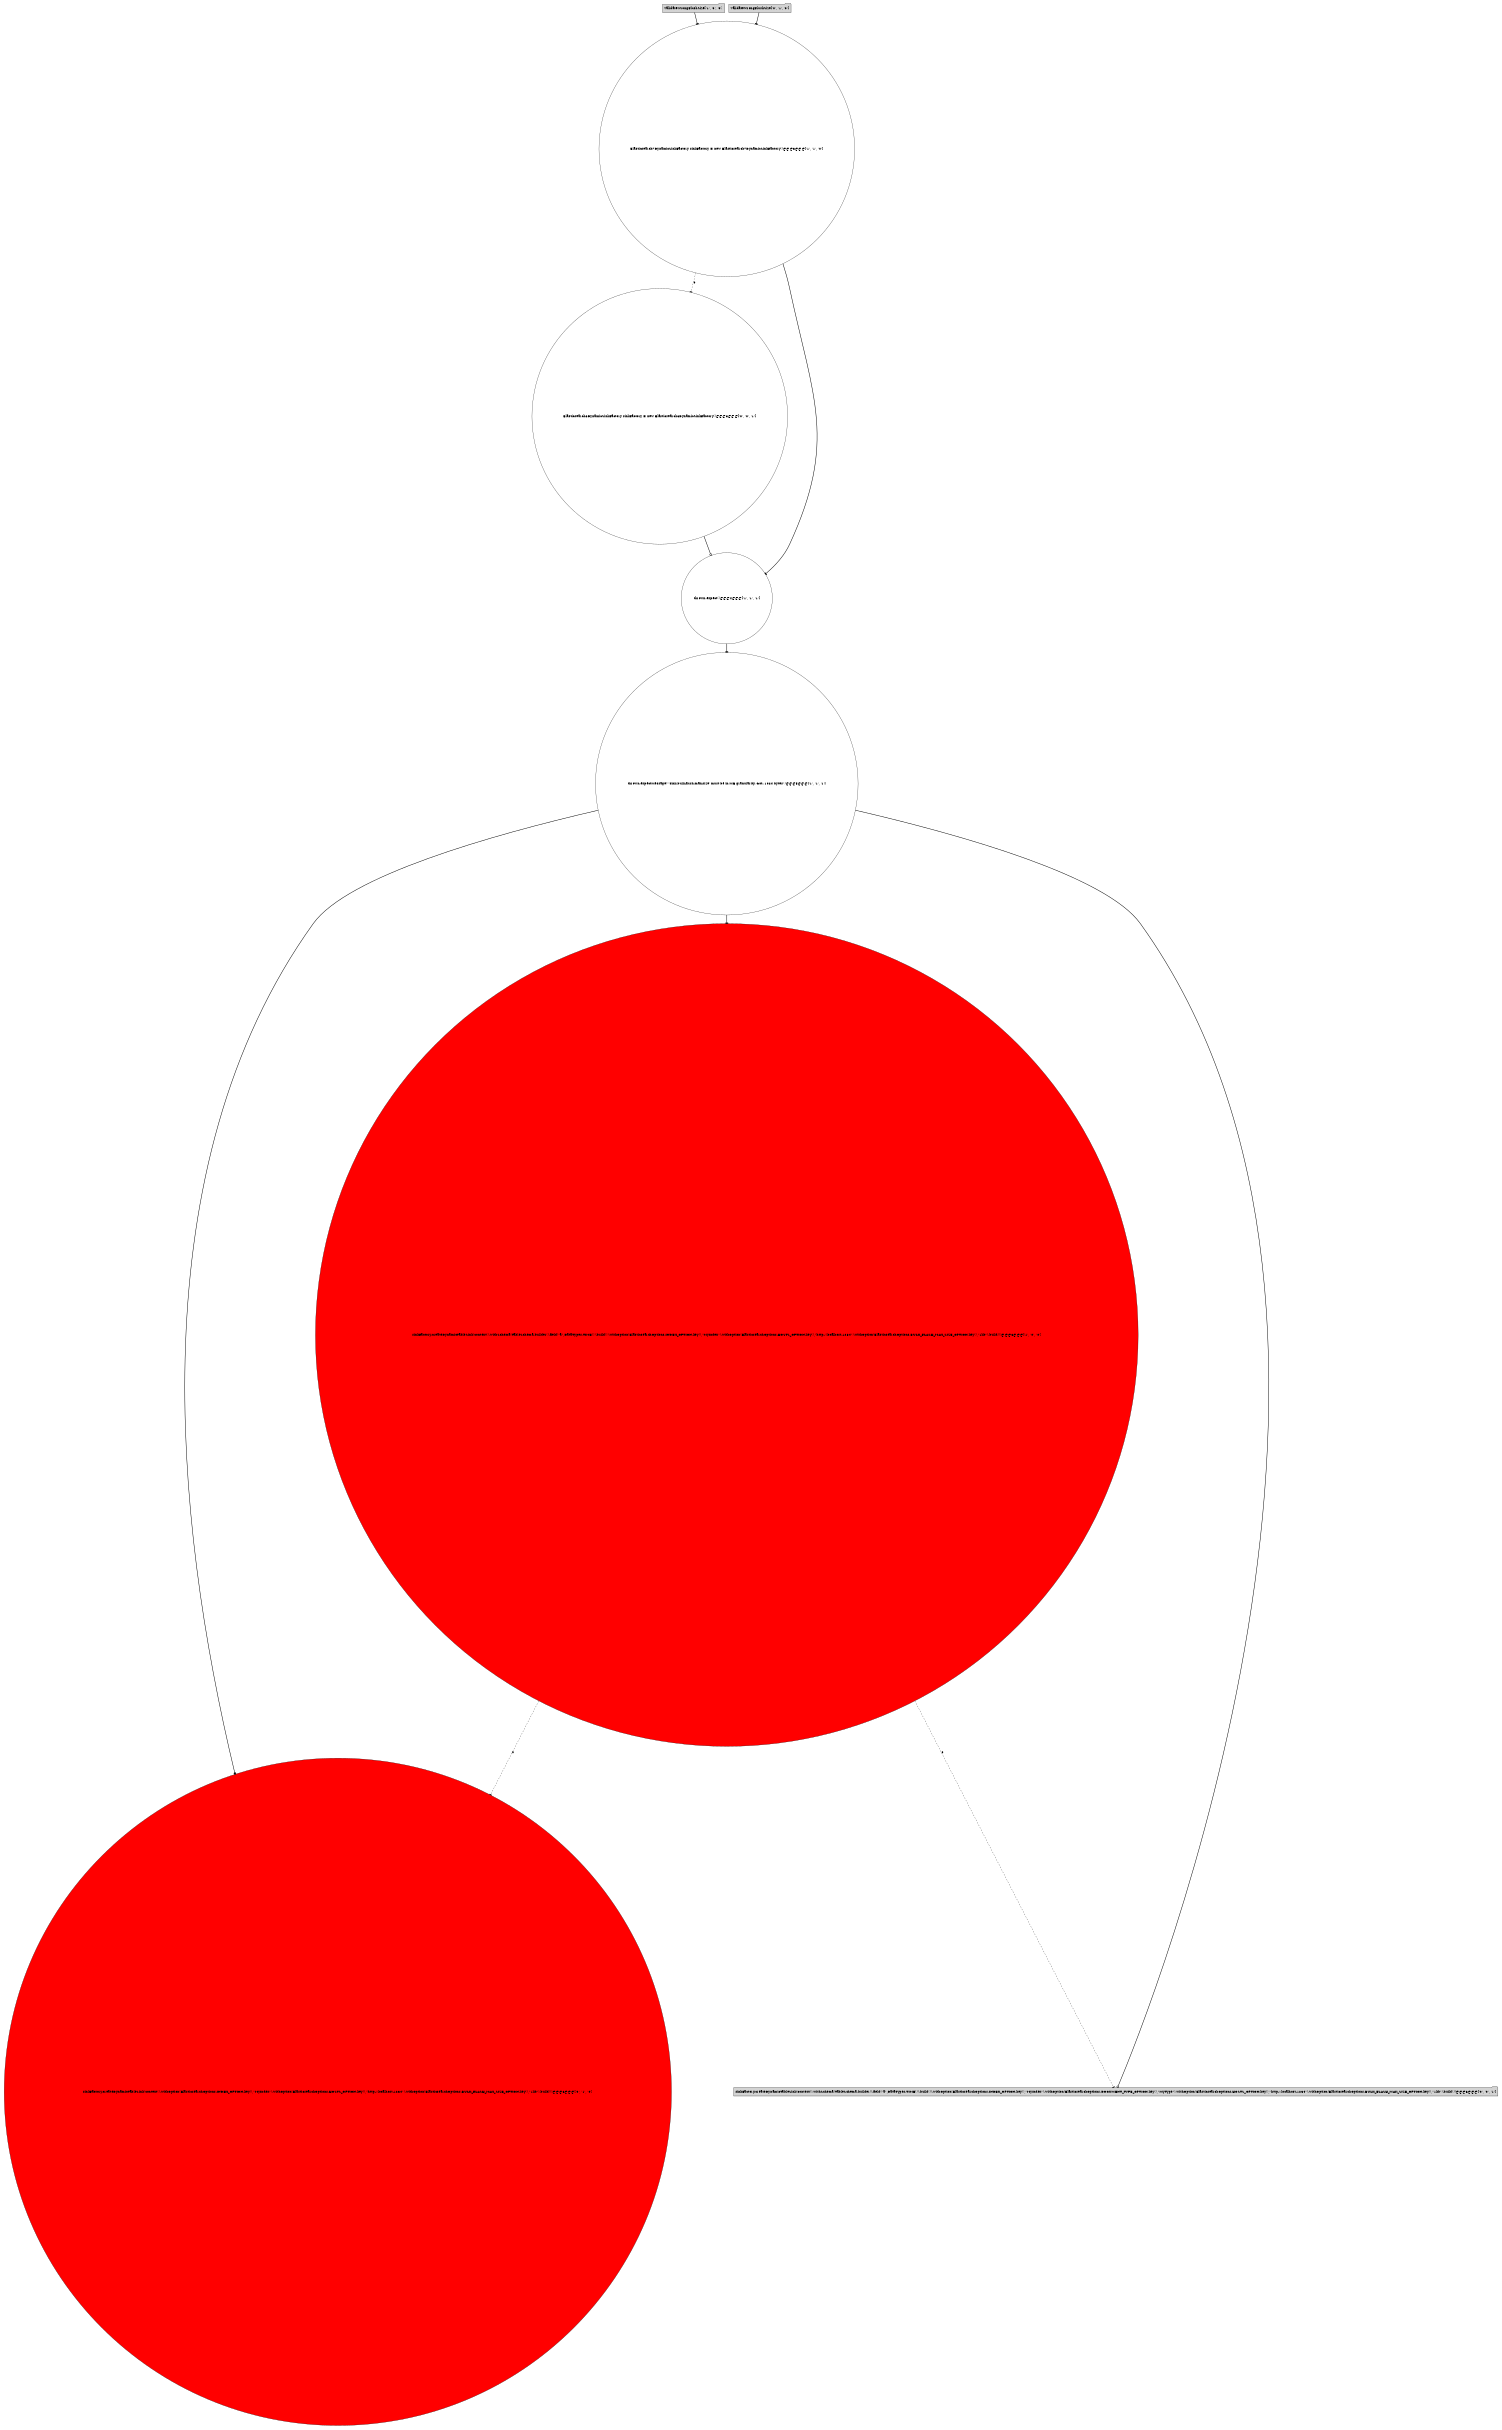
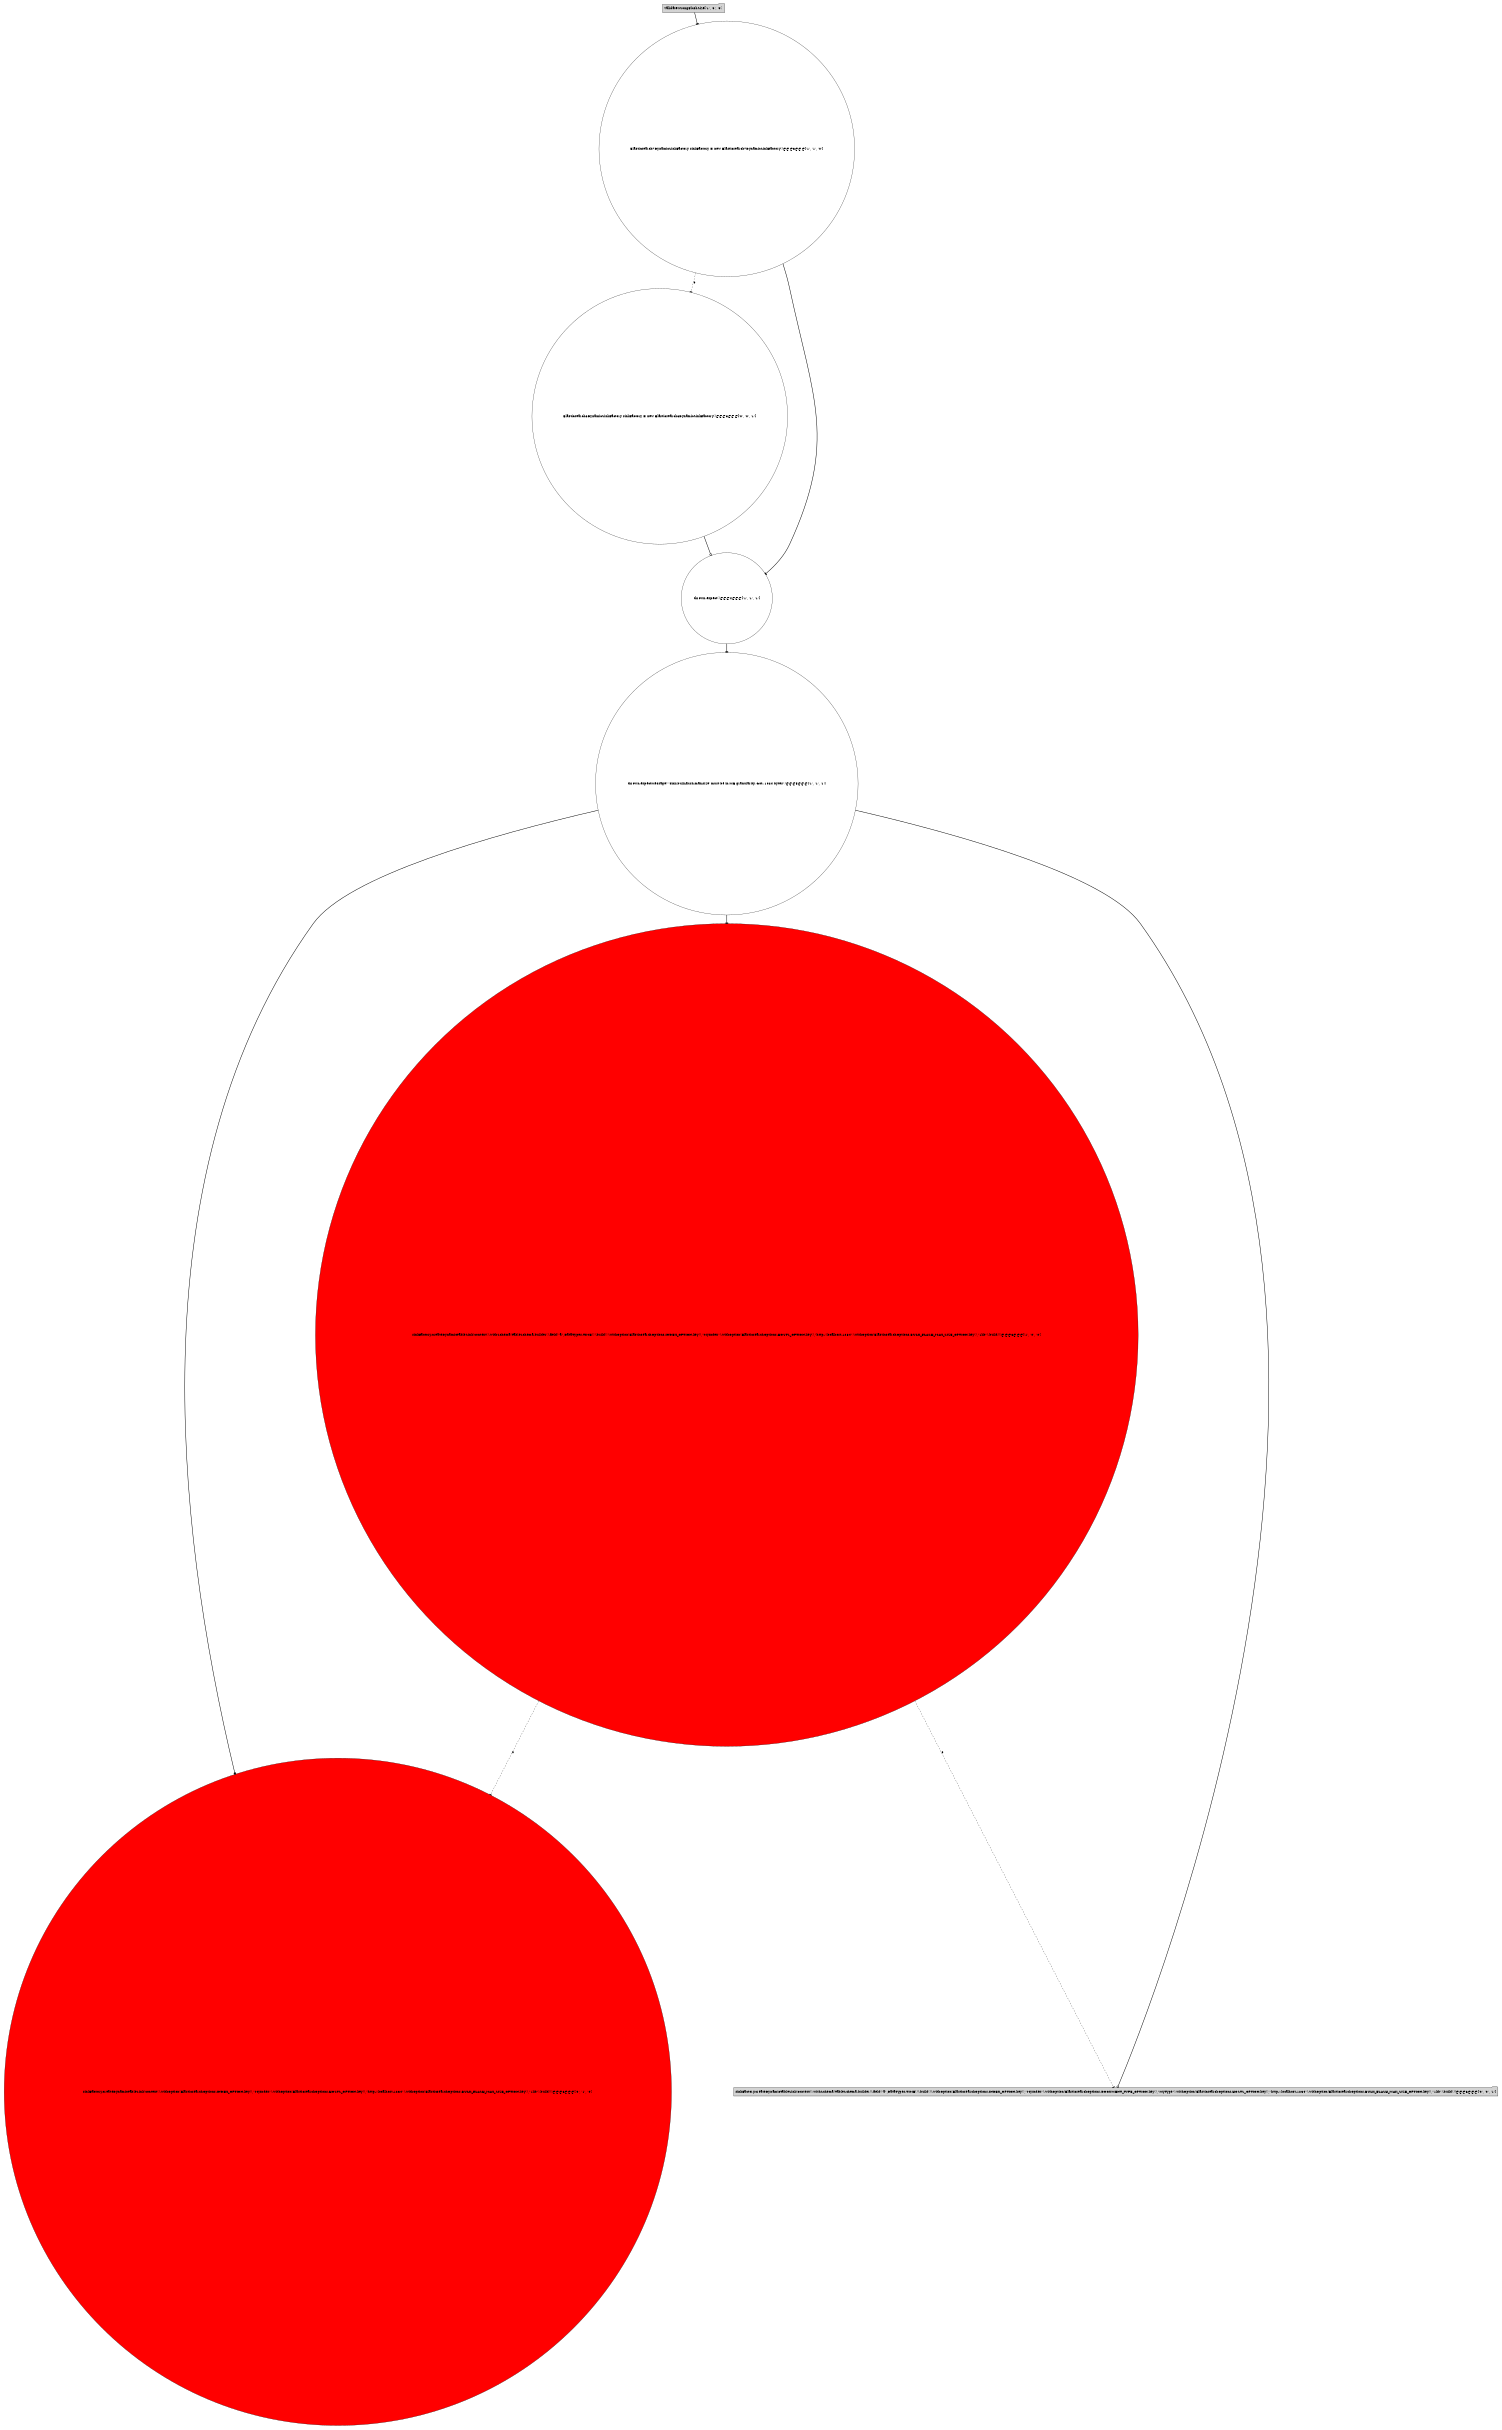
(760, 8) -> none
